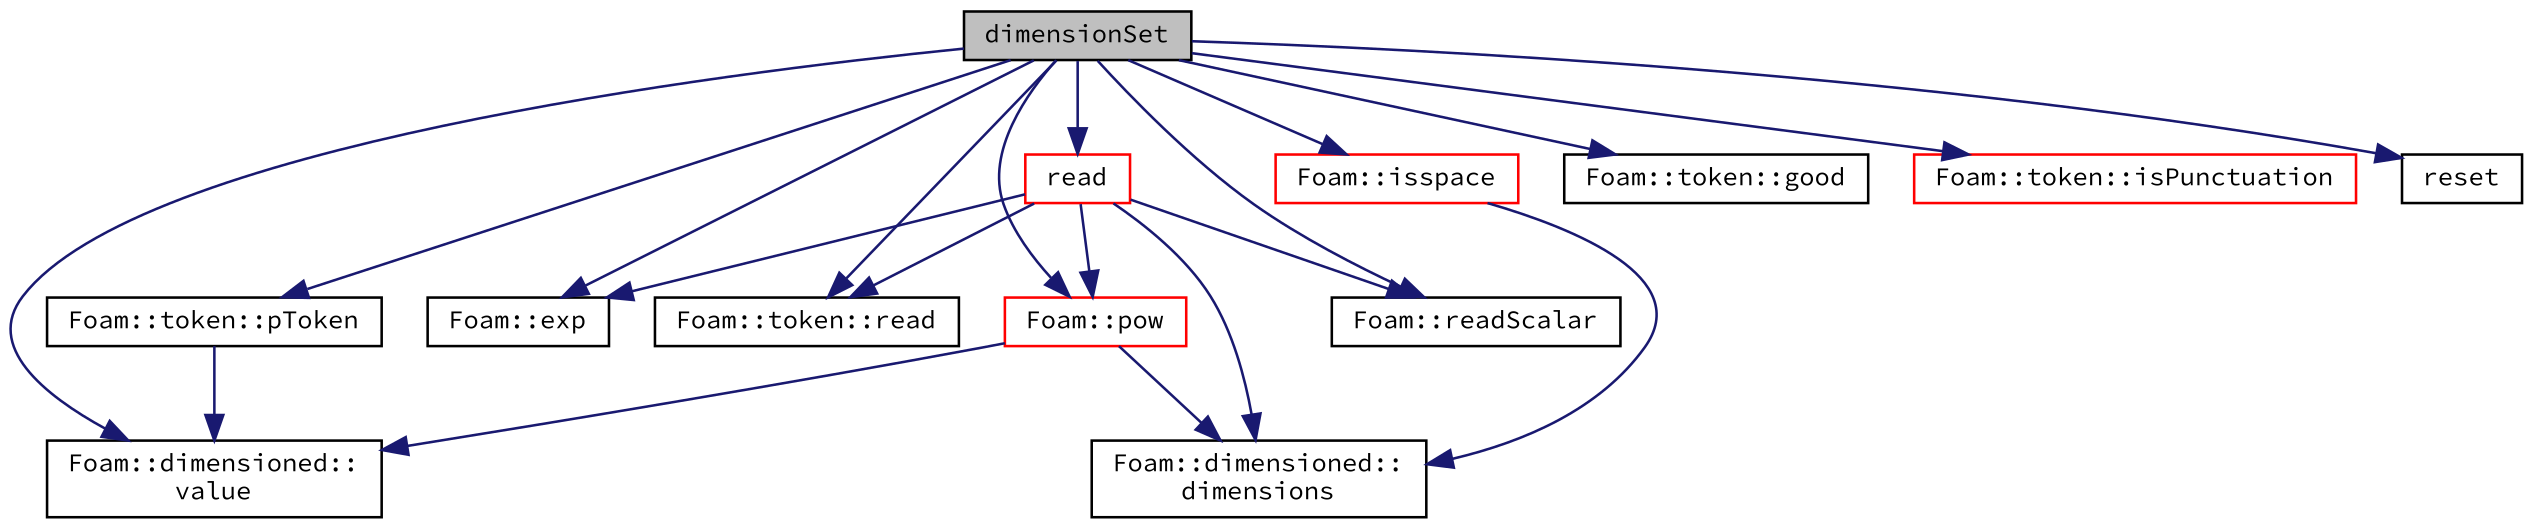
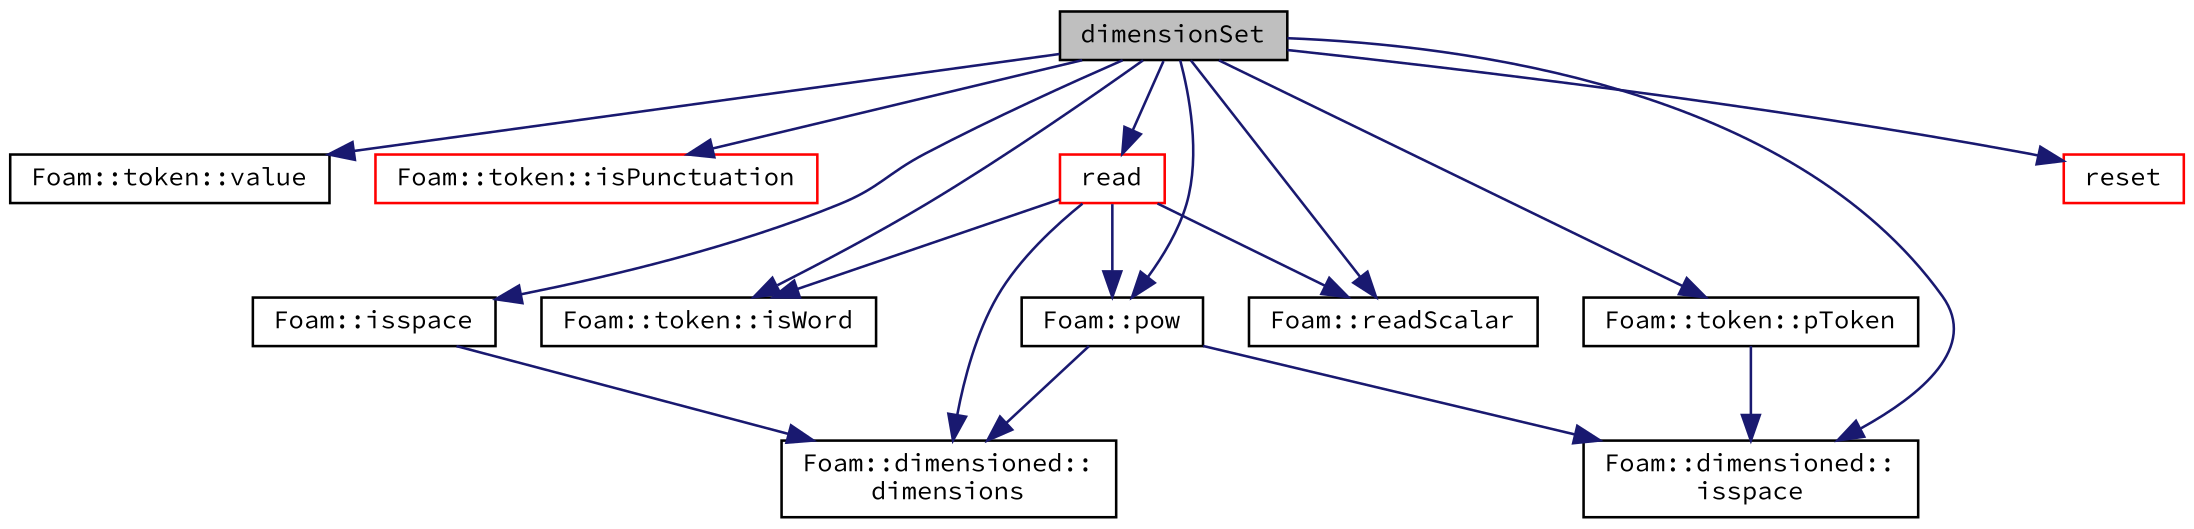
(1397, 179) -> (374, 322)
(1716, 179) -> (170, 179)
(2462, 179) -> (2124, 179)
(518, 322) -> none
(807, 322) -> (709, 322)
(1096, 322) -> (1112, 322)
(214, 479) -> (1751, 479)
